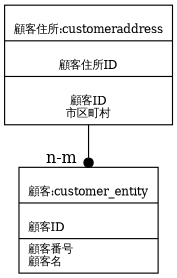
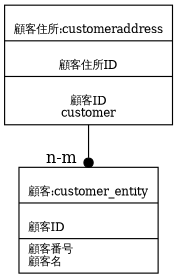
(89, 113) -> (89, 113)
